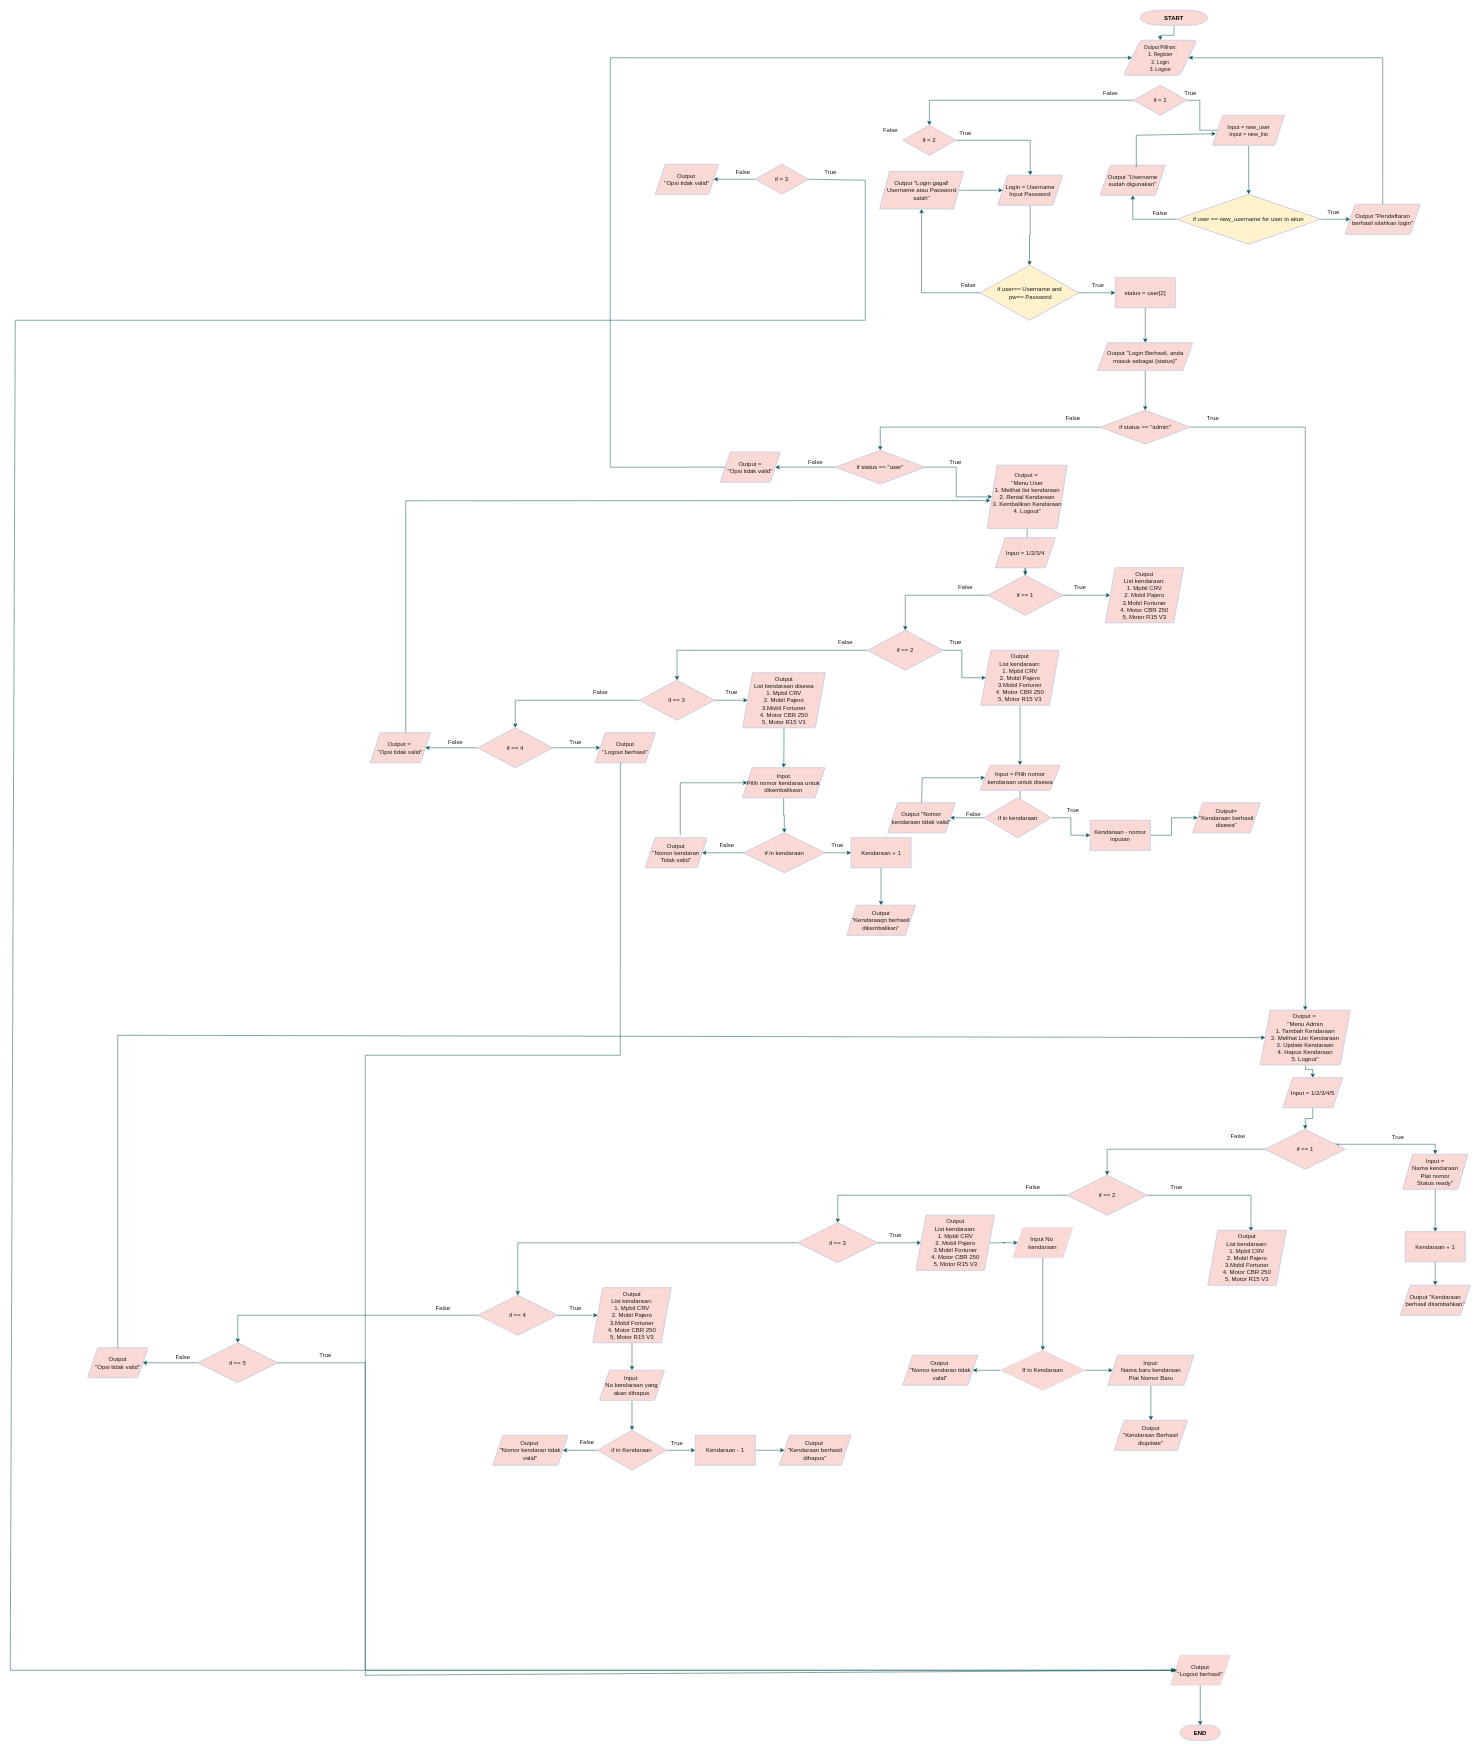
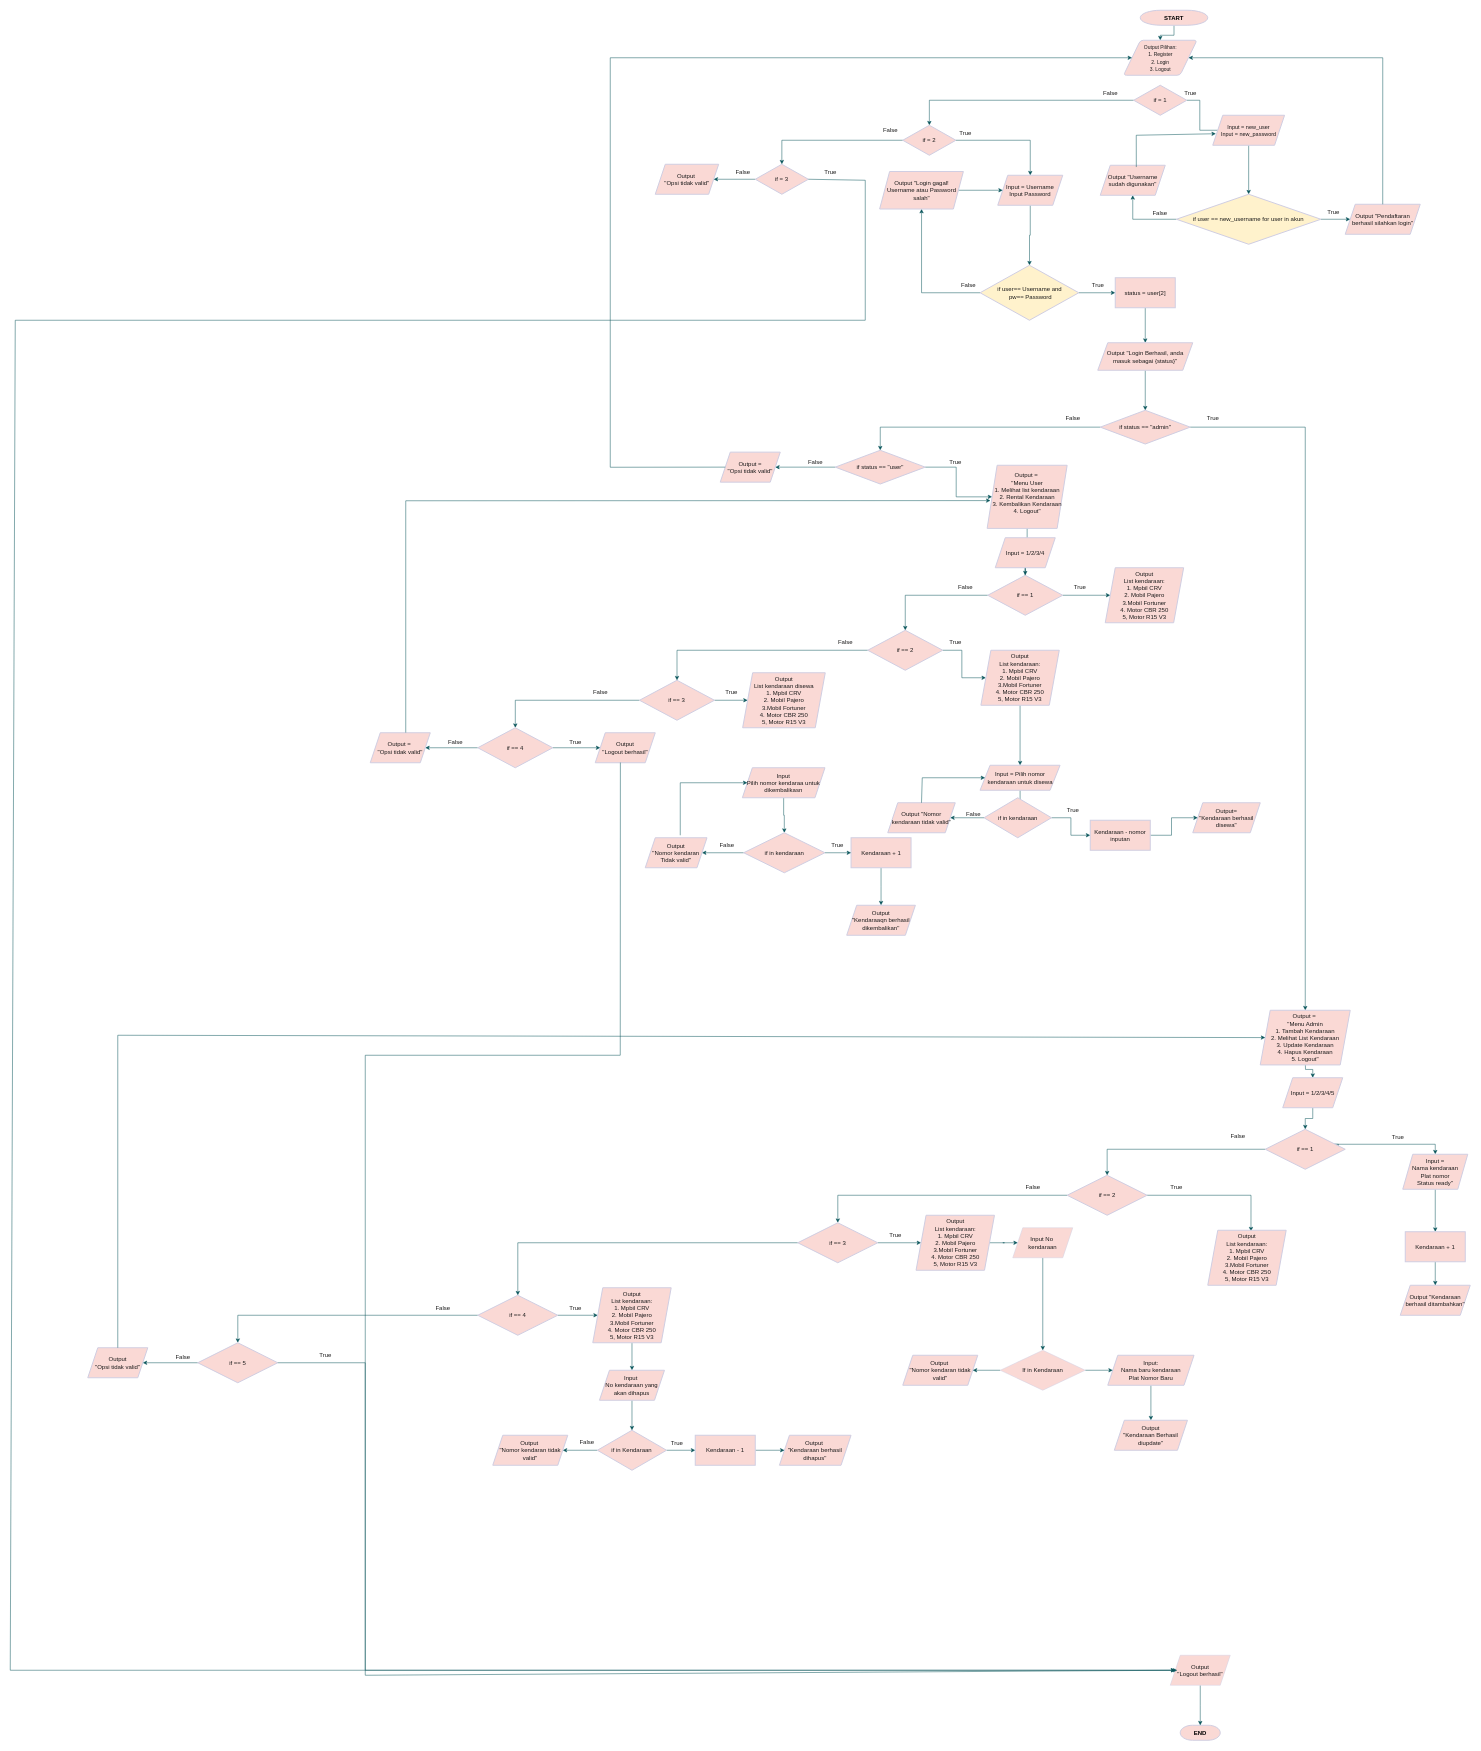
(1249, 130) -> (1249, 130)
none -> (782, 159)
(1030, 190) -> (1030, 190)
(784, 764) -> none
